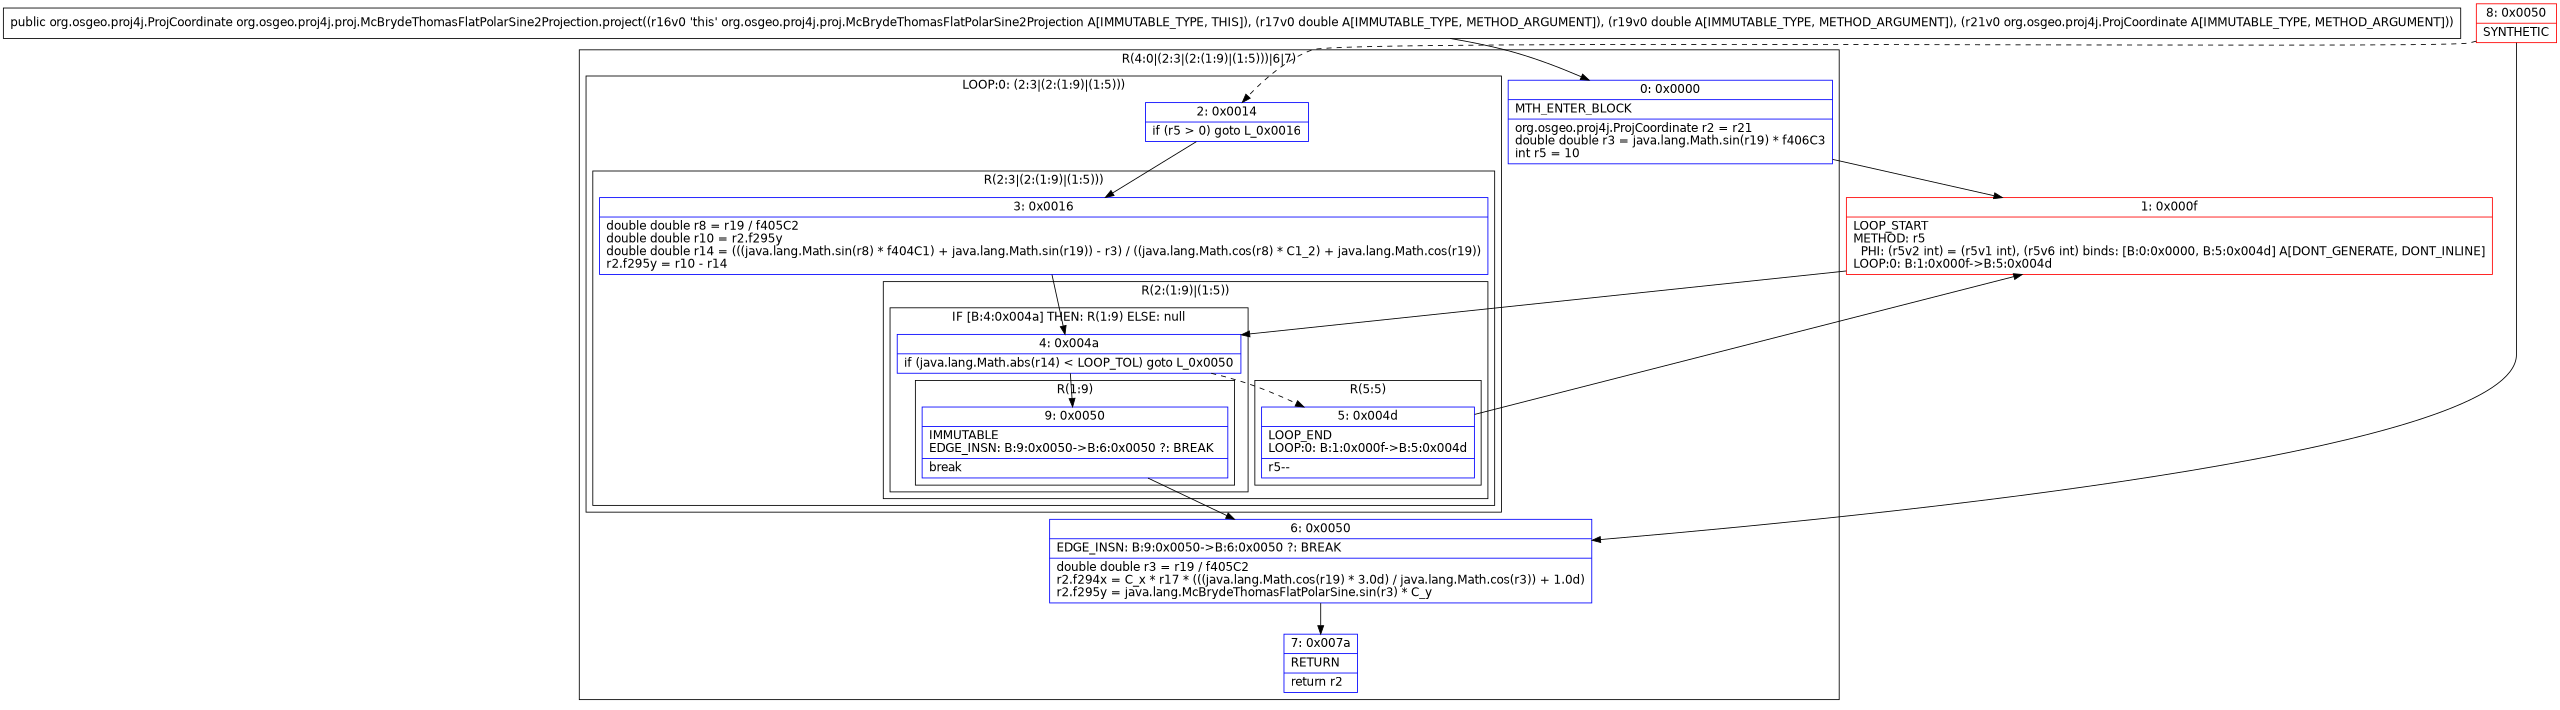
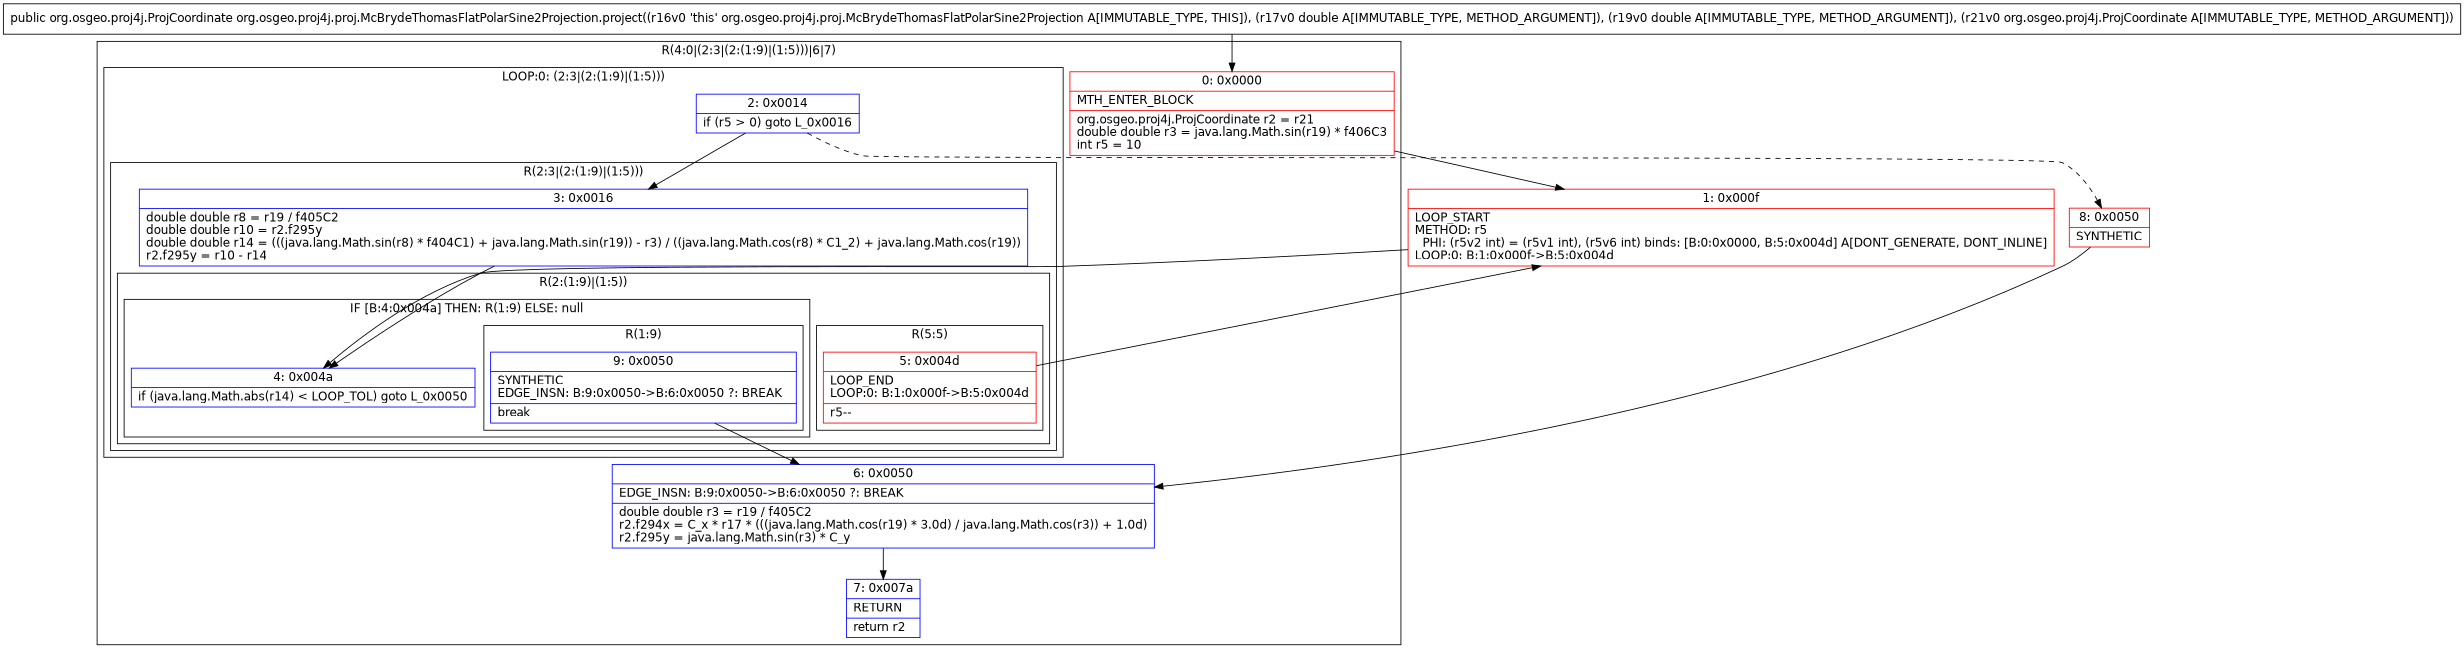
(1855, 45) -> (1459, 158)
(1670, 122) -> (1232, 114)
(1071, 386) -> none
(1261, 388) -> none
(964, 436) -> (531, 381)
(1368, 442) -> (930, 388)
(1244, 593) -> (735, 538)
